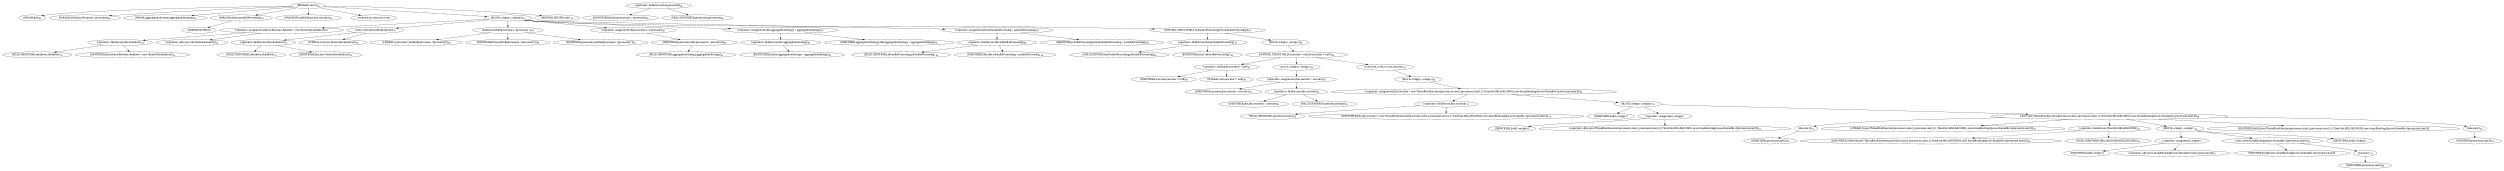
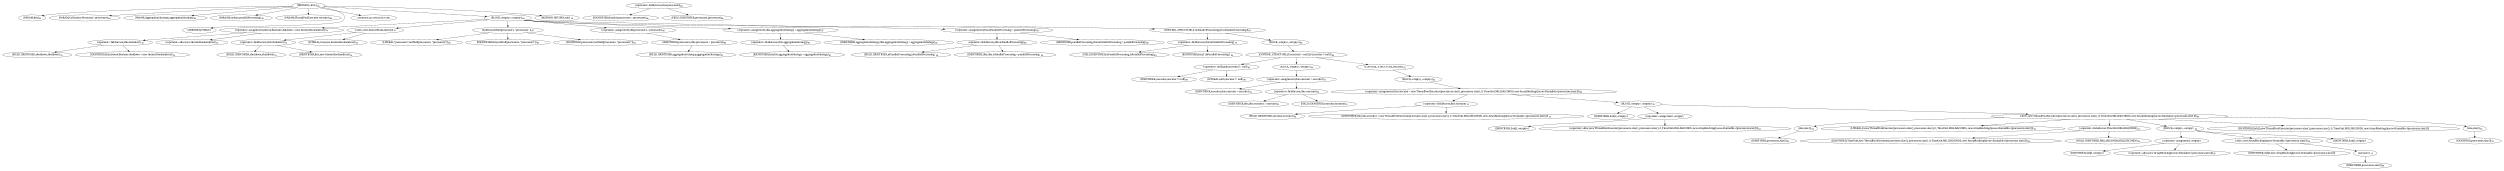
(221, 24) -> (293, 25)
